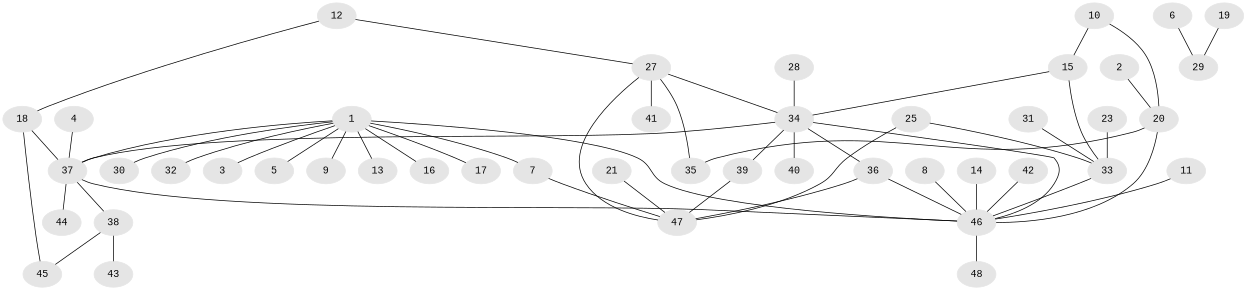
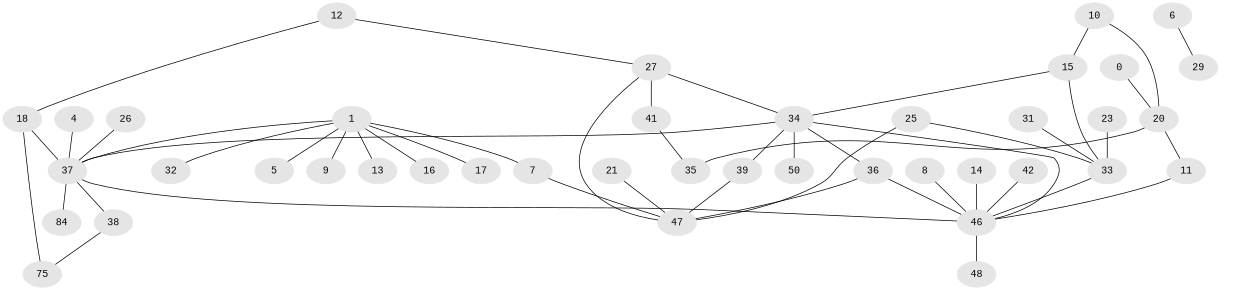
(1224, 16) -> none
(794, 67) -> none
(1119, 67) -> (1119, 67)
(681, 116) -> (671, 145)
none -> (126, 119)
(119, 171) -> none
(223, 171) -> none
(794, 171) -> (794, 171)
(660, 181) -> none
(1096, 206) -> (1173, 145)
(62, 223) -> (62, 223)
(42, 274) -> (42, 274)
(113, 274) -> none
